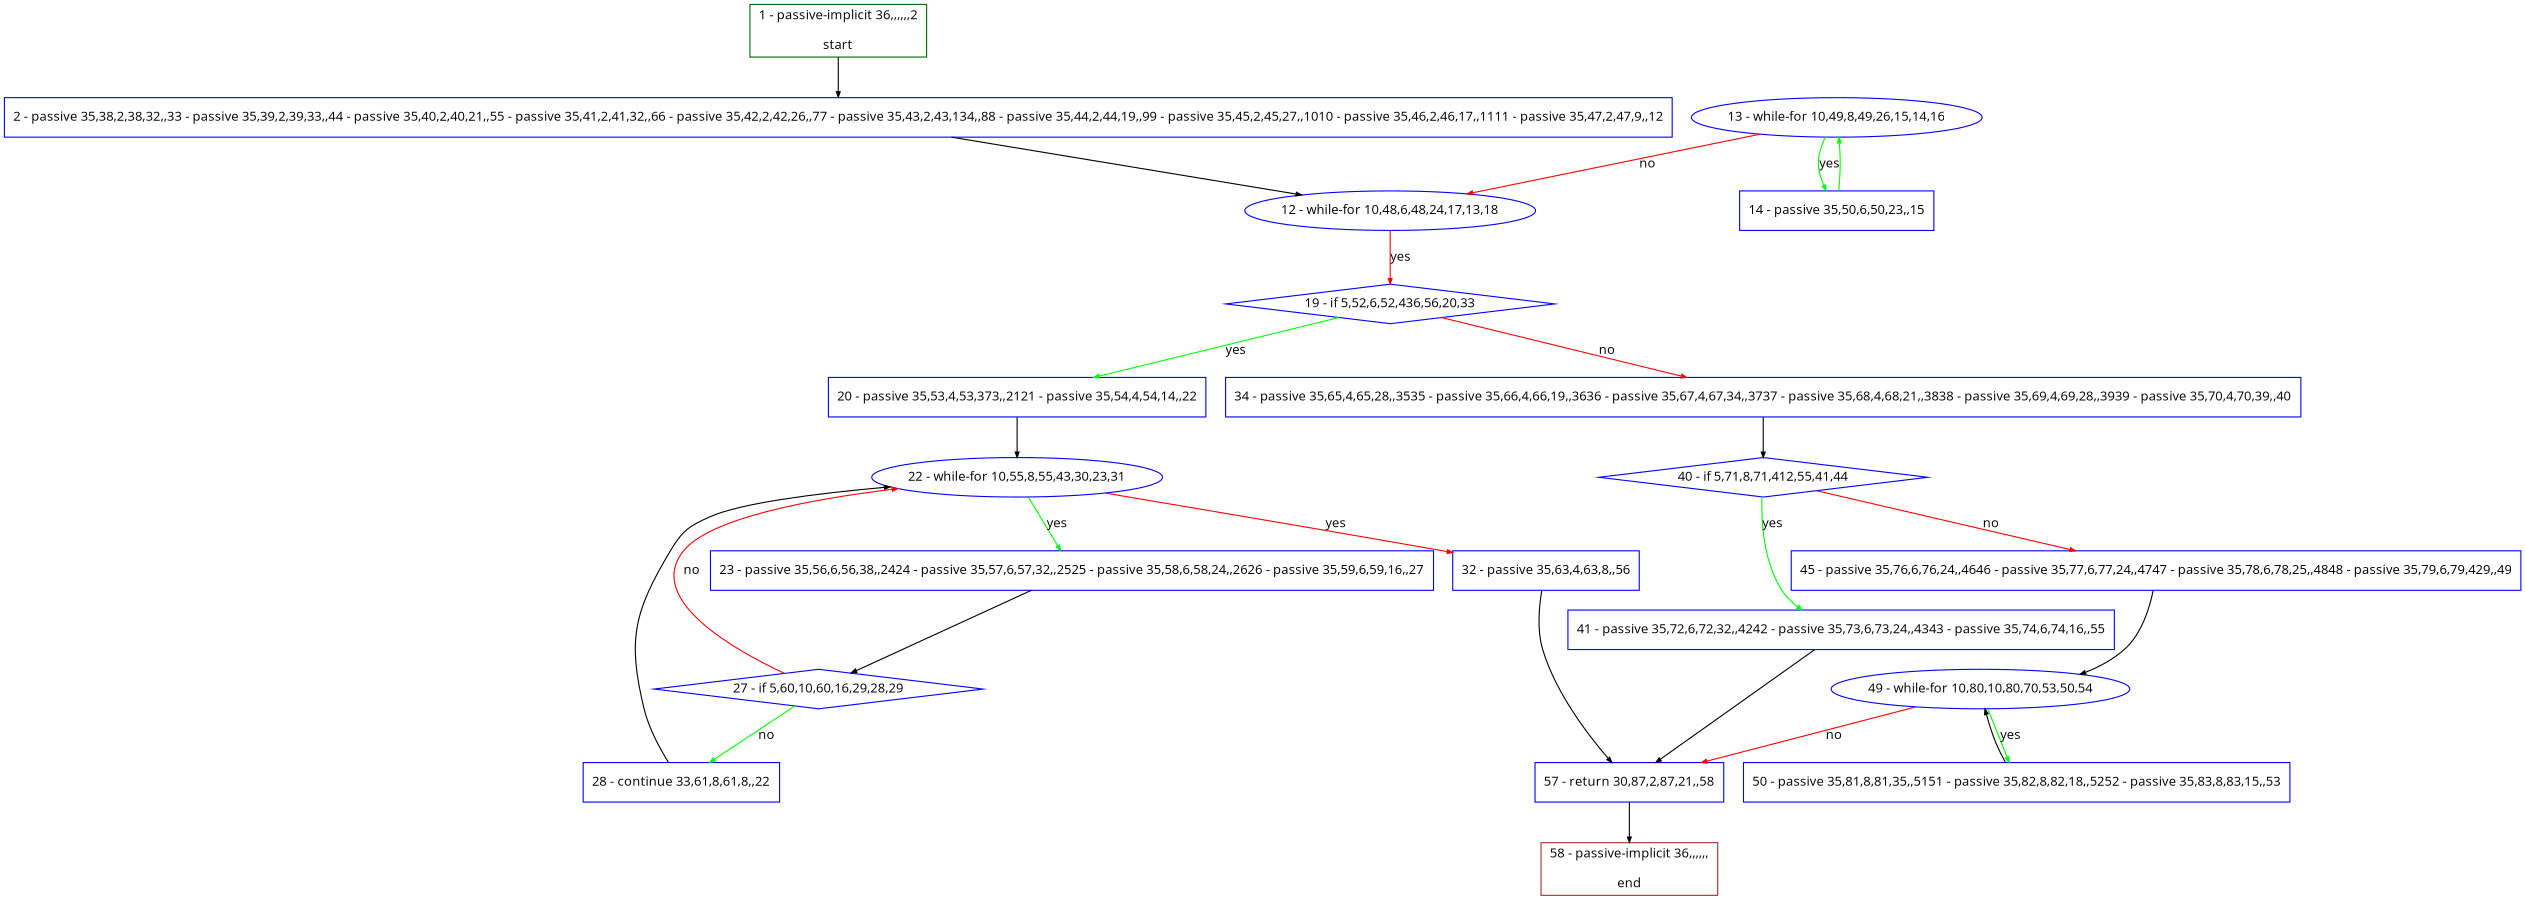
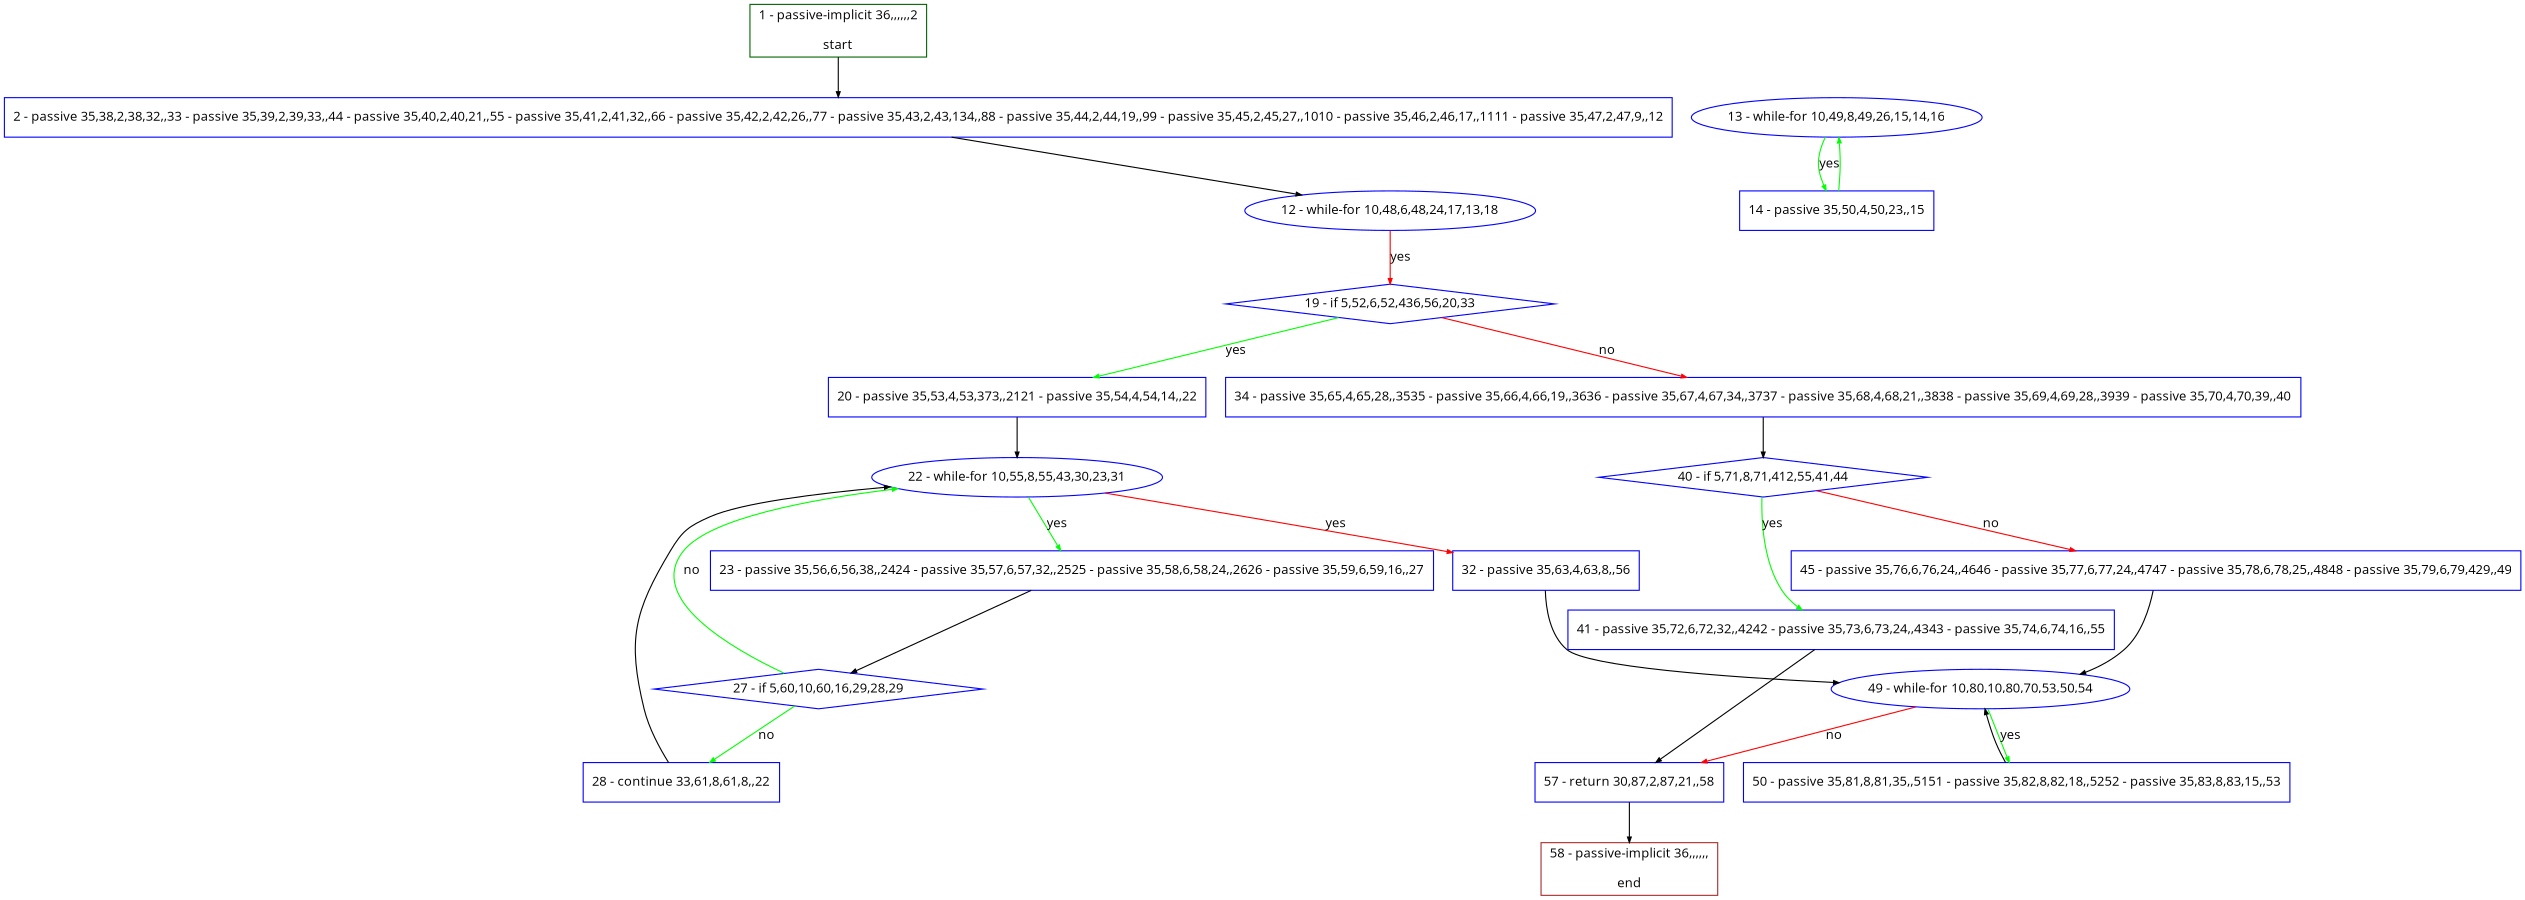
(1616, 163) -> none
(1837, 211) -> (1837, 211)
(699, 538) -> (699, 538)
(1555, 681) -> (1667, 670)
